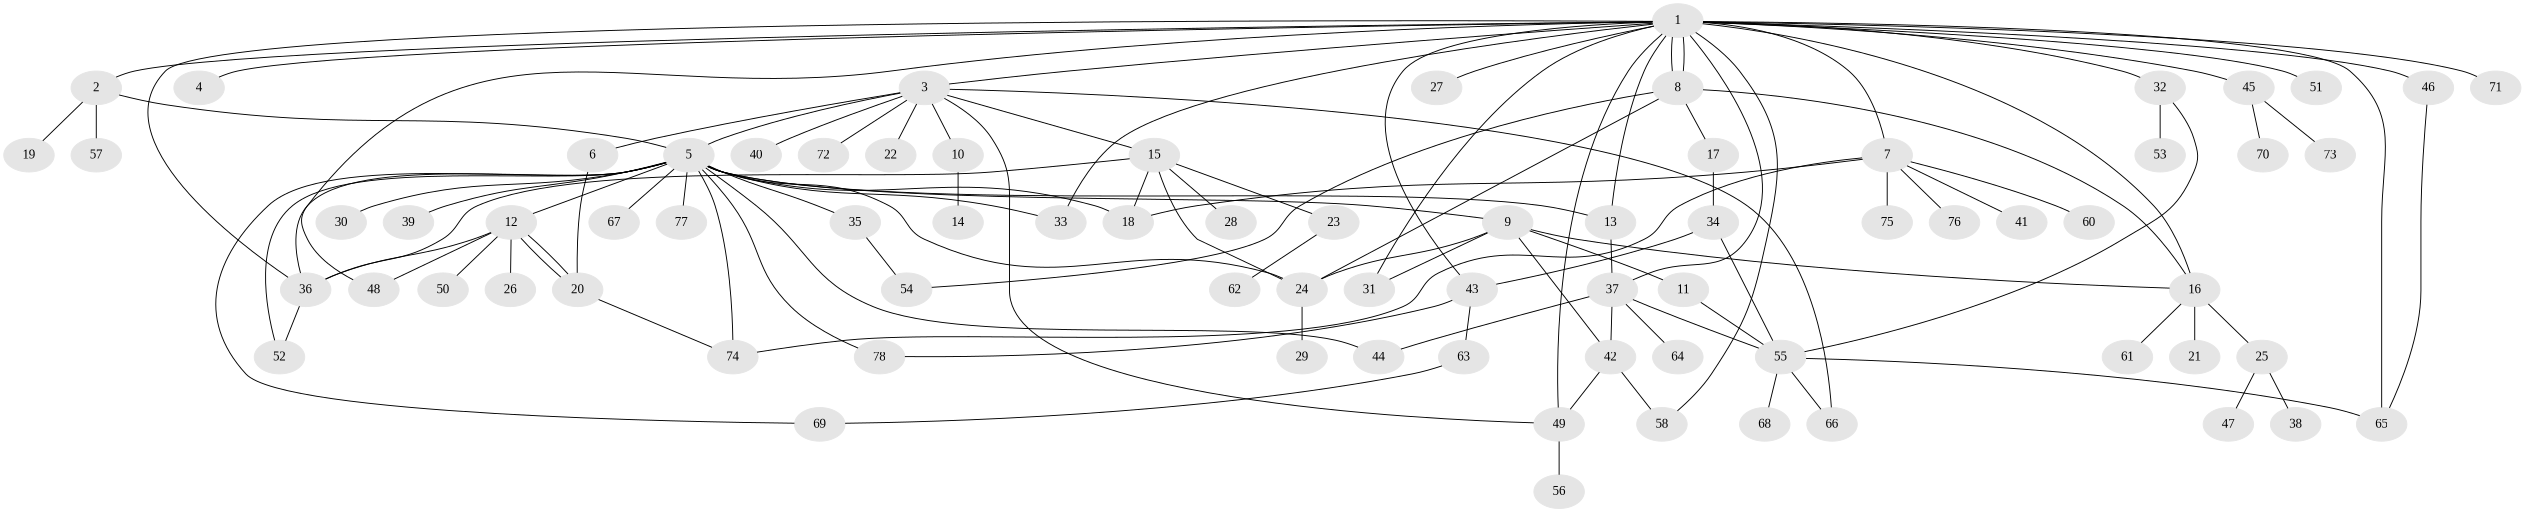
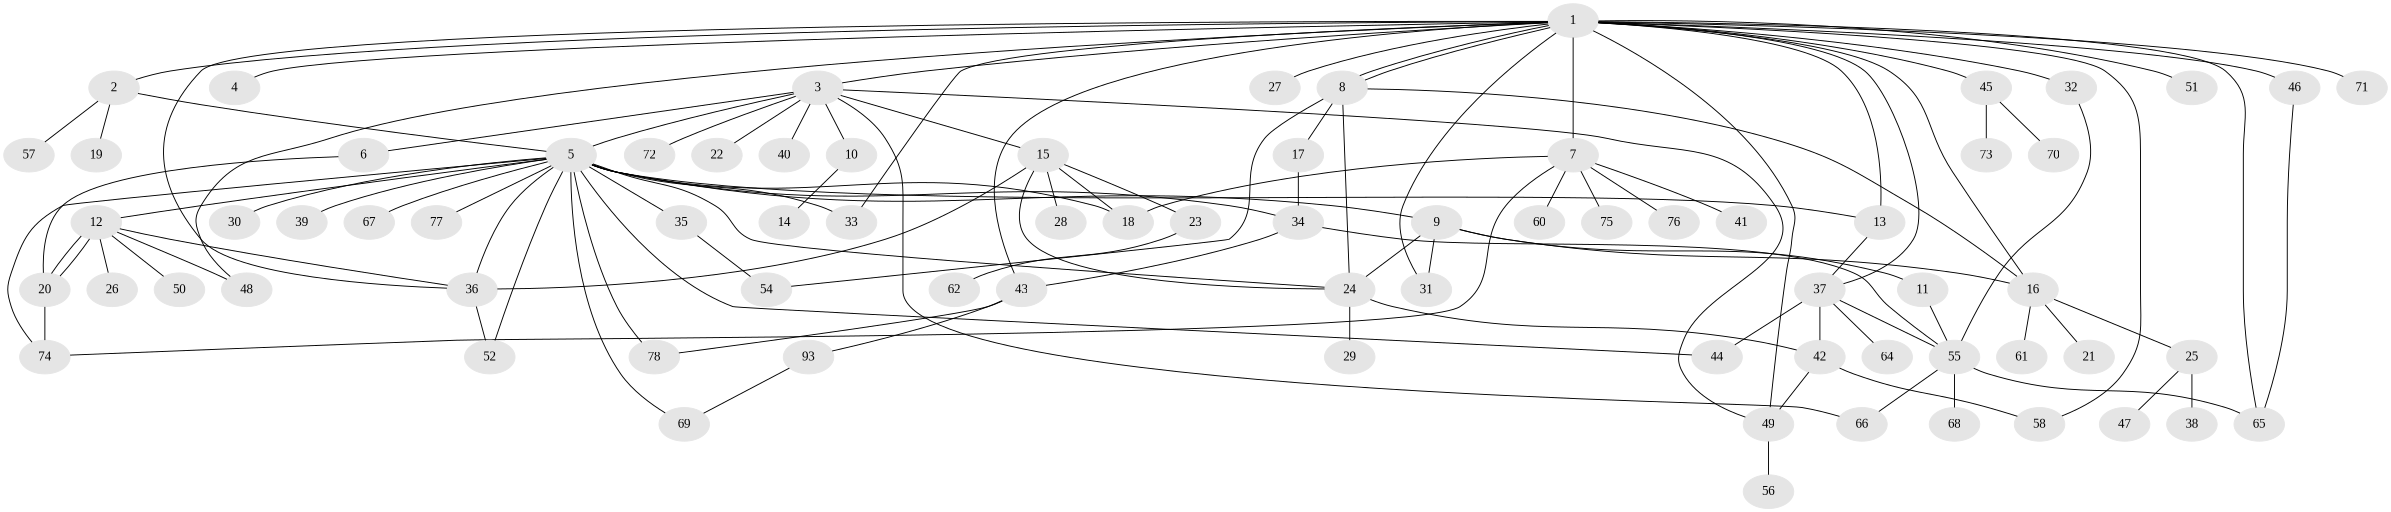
(2160, 155) -> none
none -> (933, 194)
(1555, 285) -> (1583, 327)
(1464, 357) -> (809, 357)
